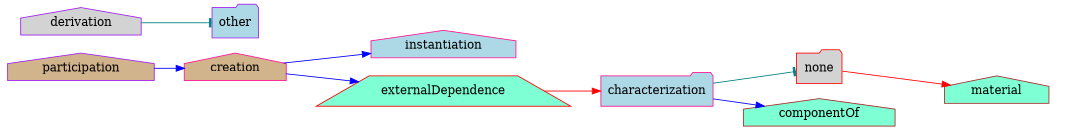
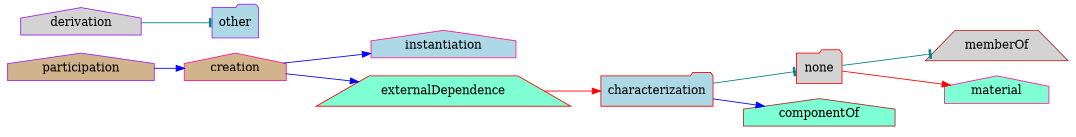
none -> (997, 46)
(657, 91) -> (657, 91)
(997, 91) -> (997, 91)
